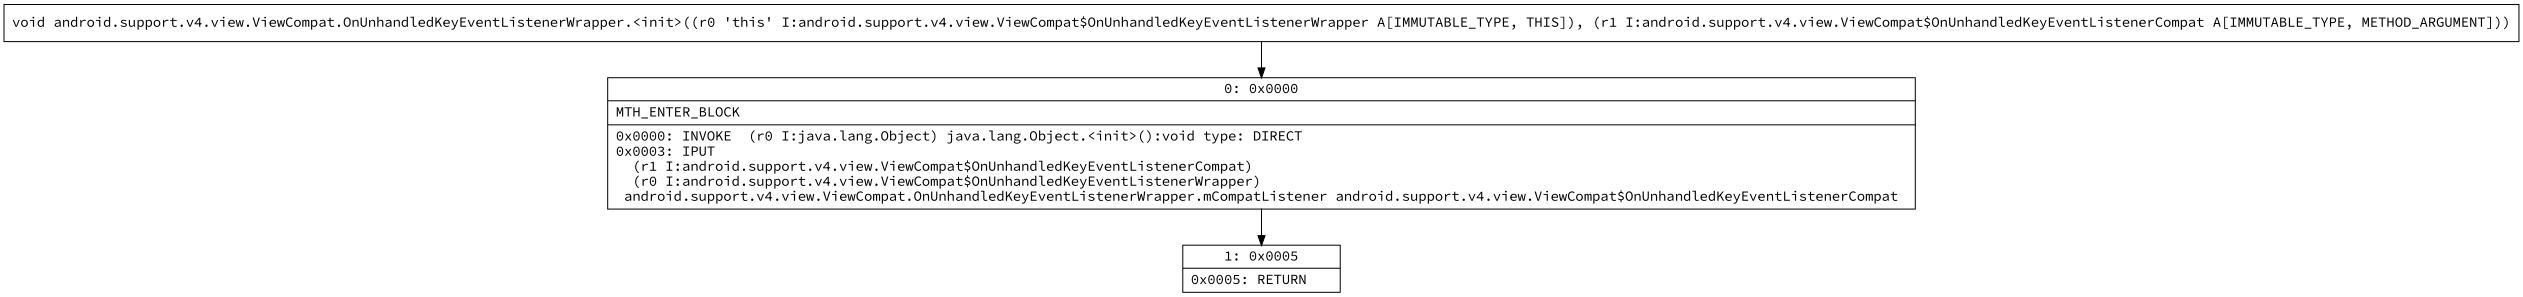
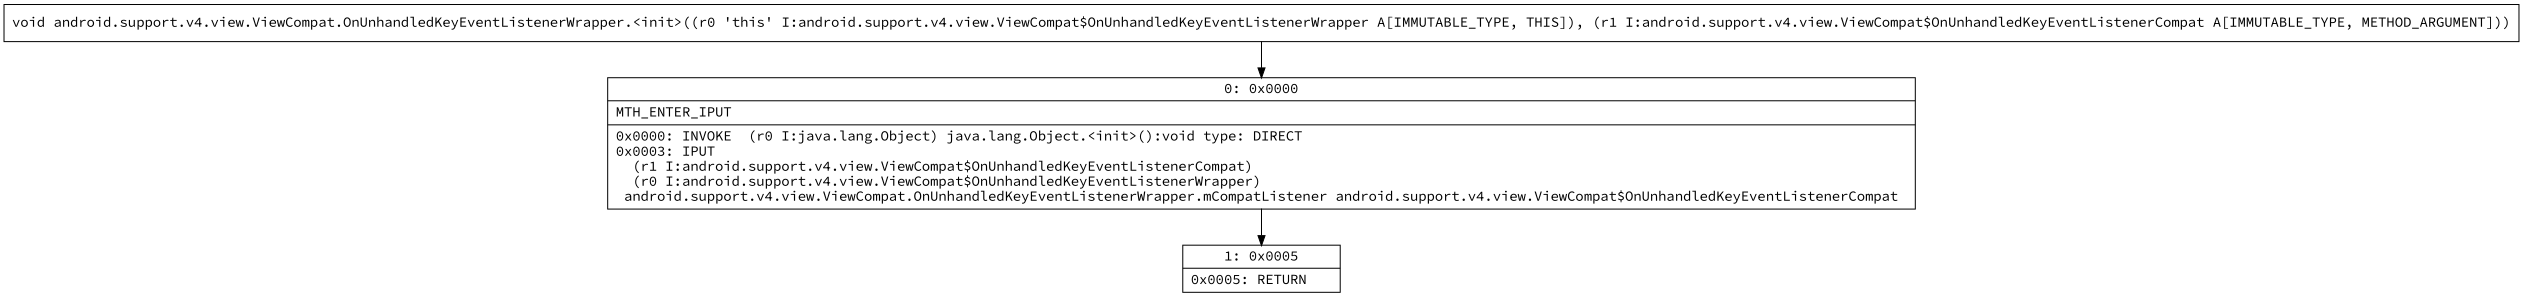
(678, 112) -> (674, 112)
